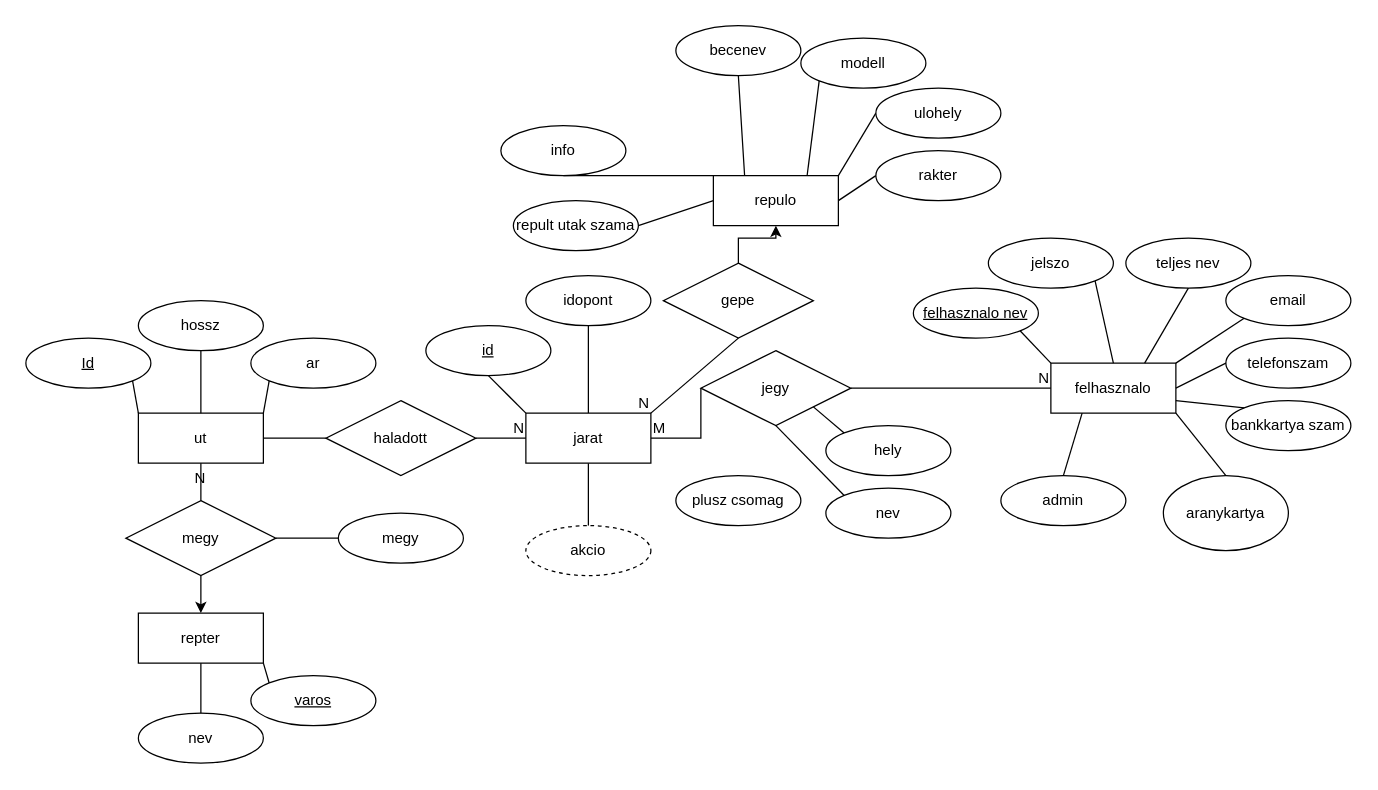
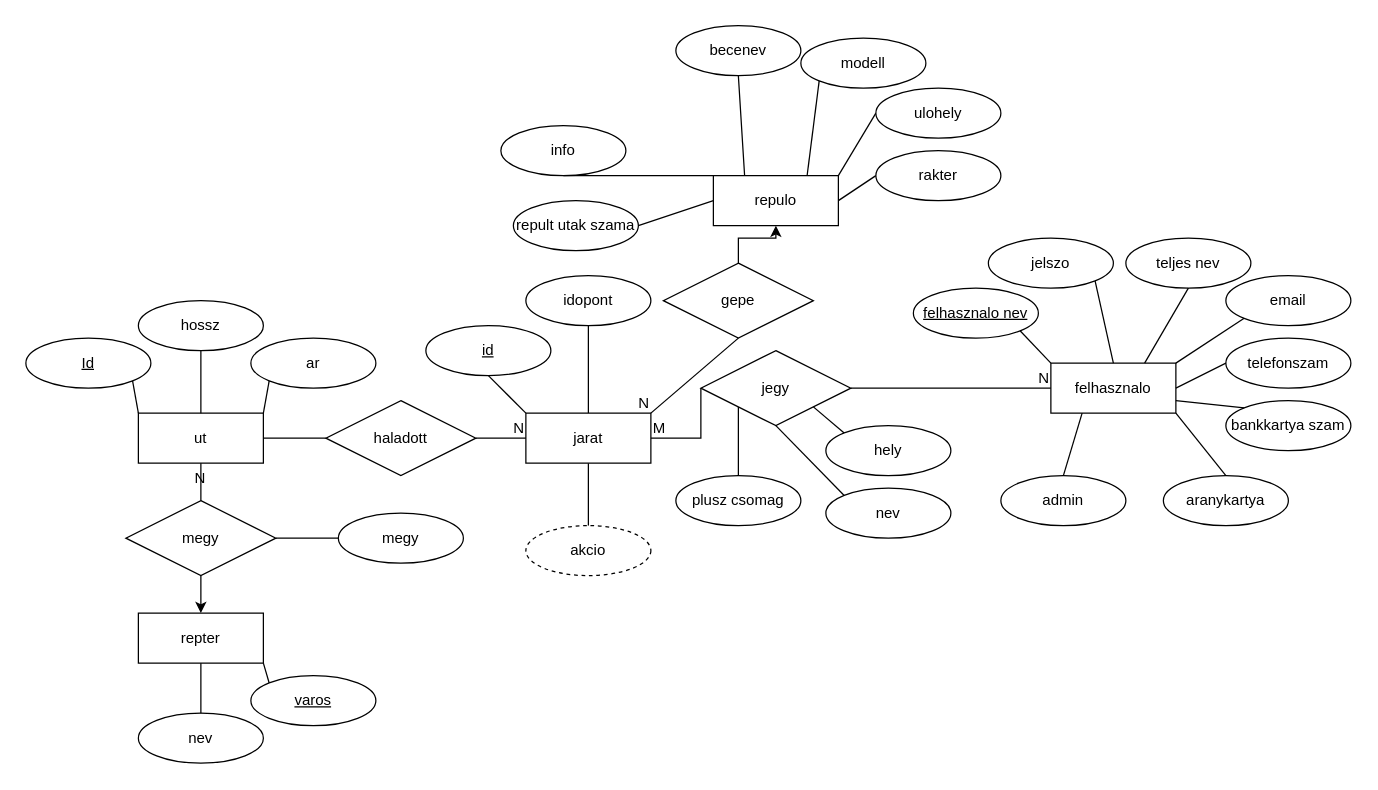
none -> (738, 441)
(1226, 513) -> (1226, 501)
